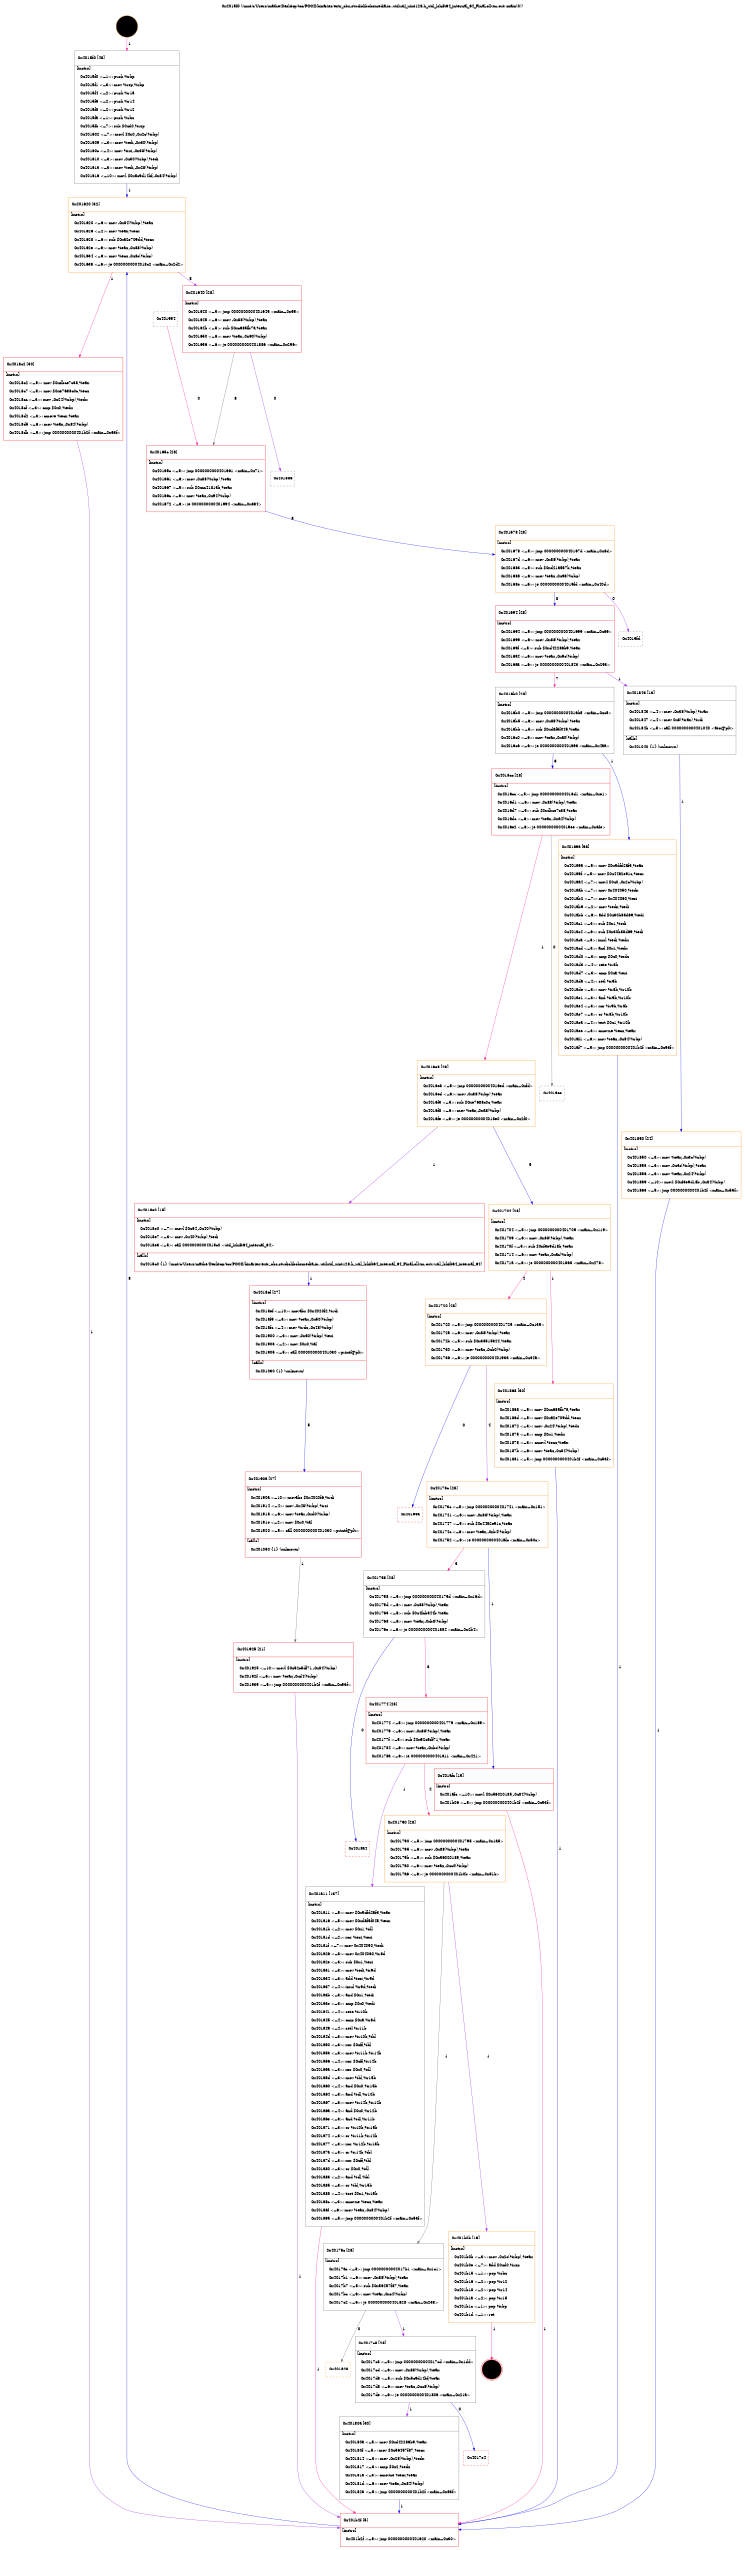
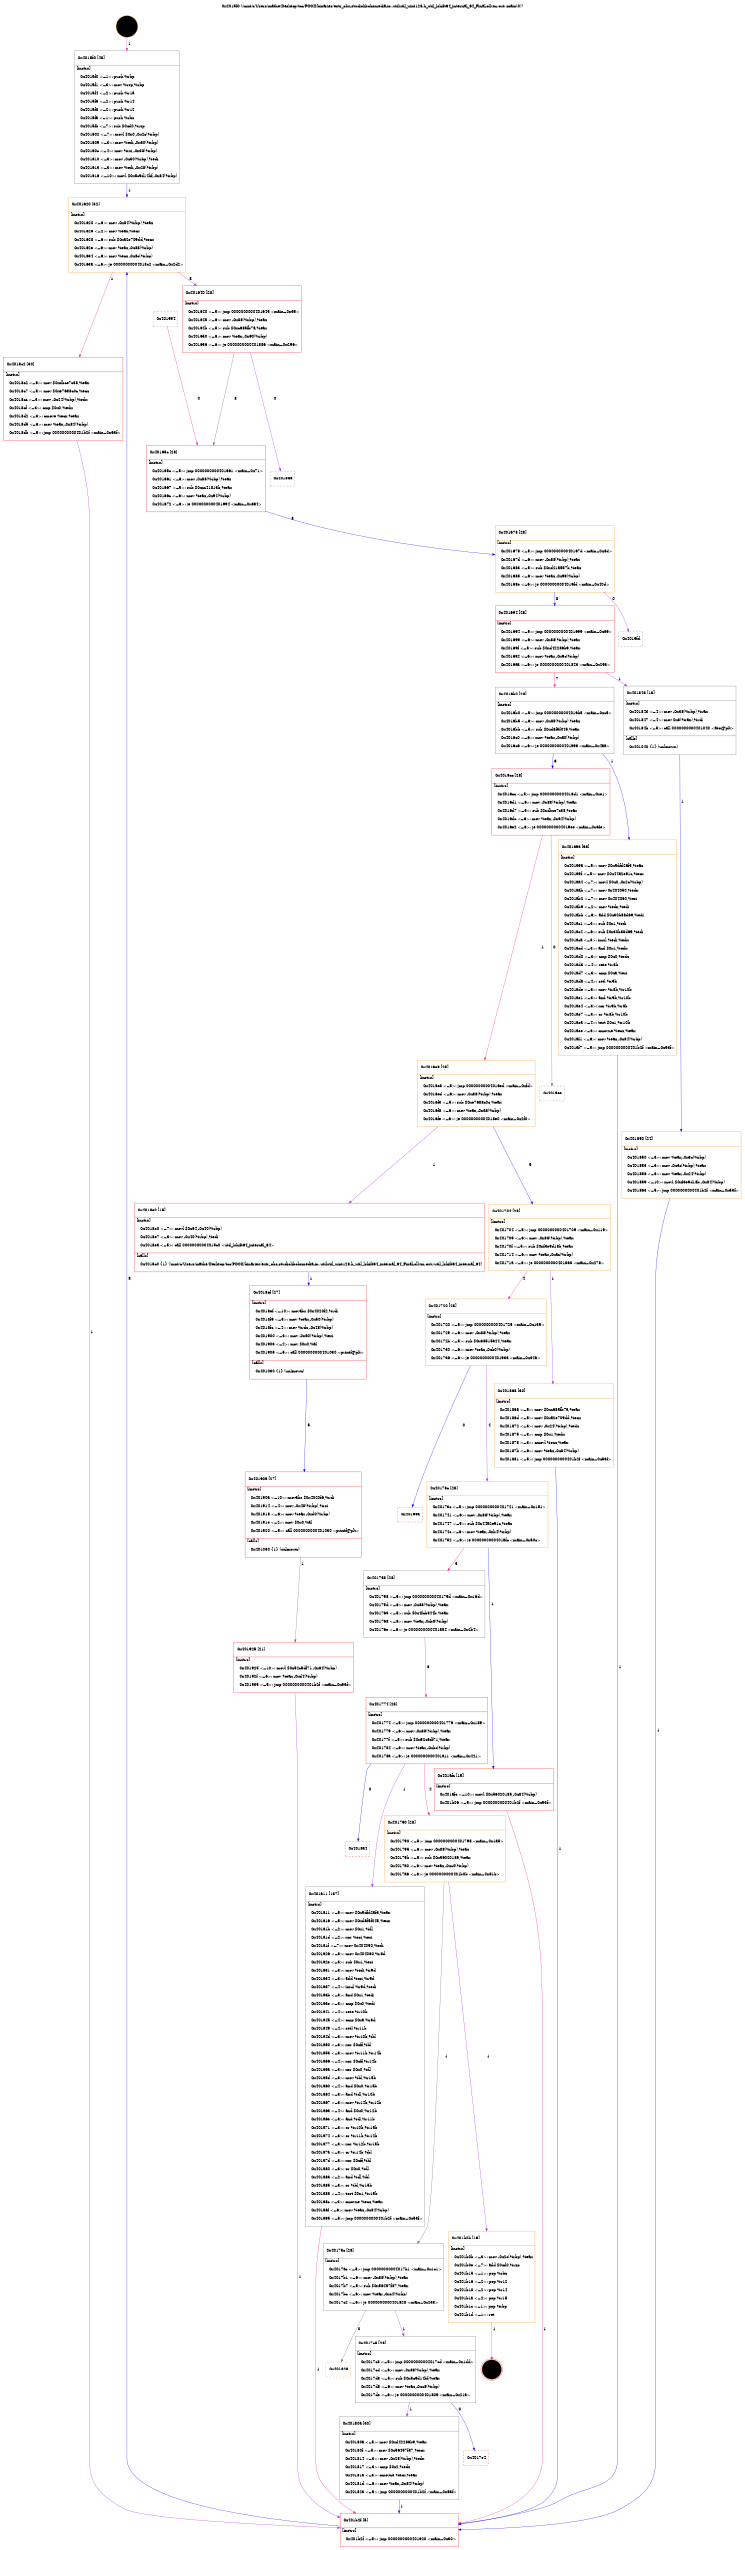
(552, 1326) -> (552, 1326)
(352, 1733) -> (363, 1801)
